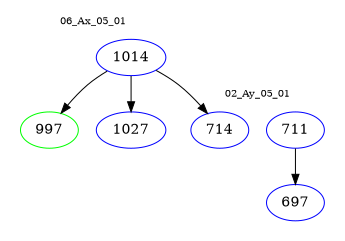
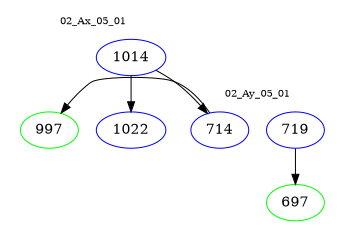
(93, 22) -> (93, 22)
(86, 86) -> (140, 77)
(131, 130) -> (131, 130)
(295, 130) -> (295, 130)
(295, 203) -> (295, 203)
